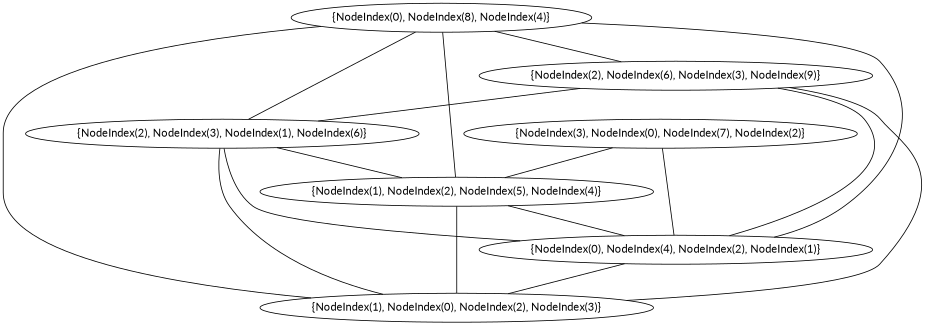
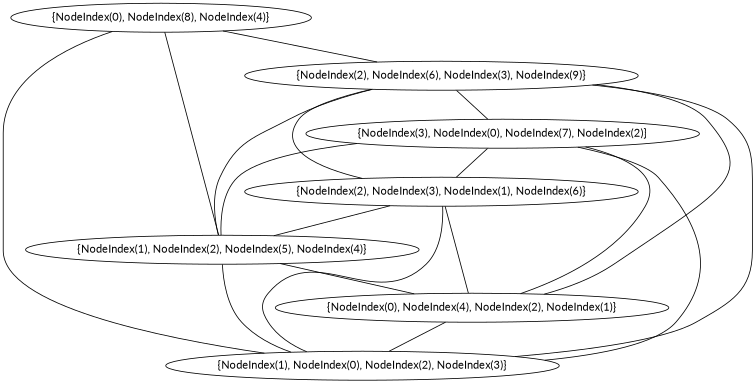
(855, 51) -> none
(332, 76) -> (472, 163)
none -> (472, 105)
none -> (261, 134)
none -> (699, 273)
